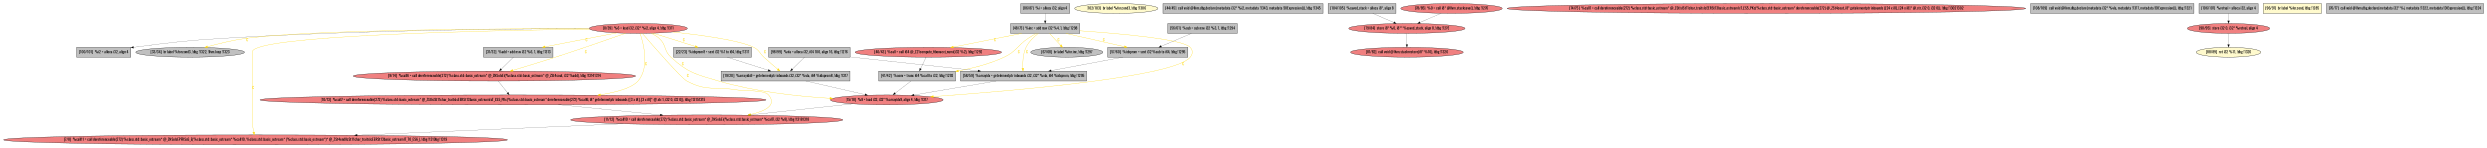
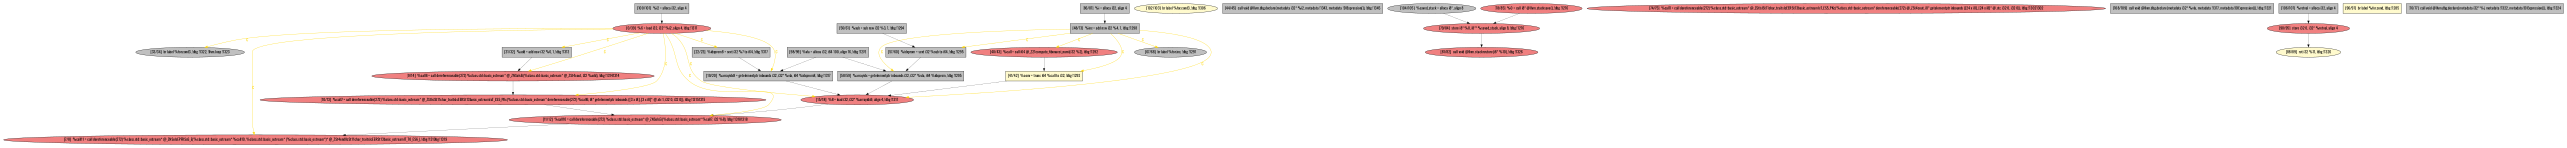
(1362, 8) -> (1432, 8)
(361, 32) -> (662, 17)
(917, 76) -> (1044, 76)
